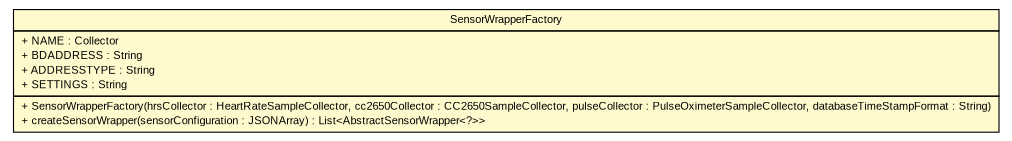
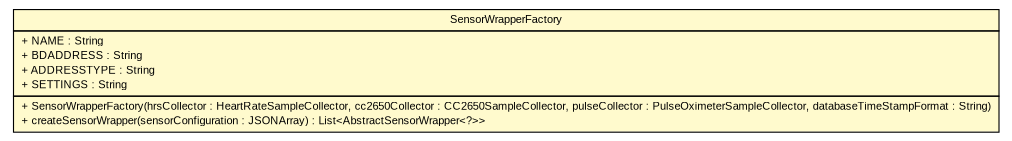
(70, 41) -> (62, 41)
